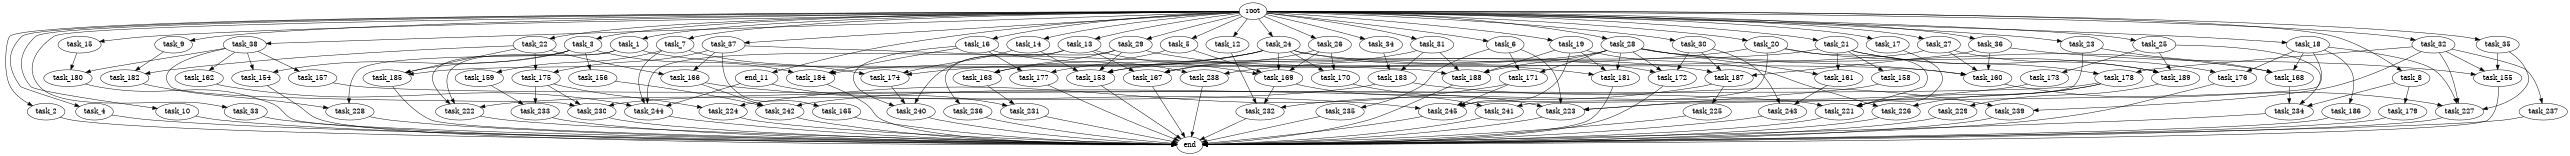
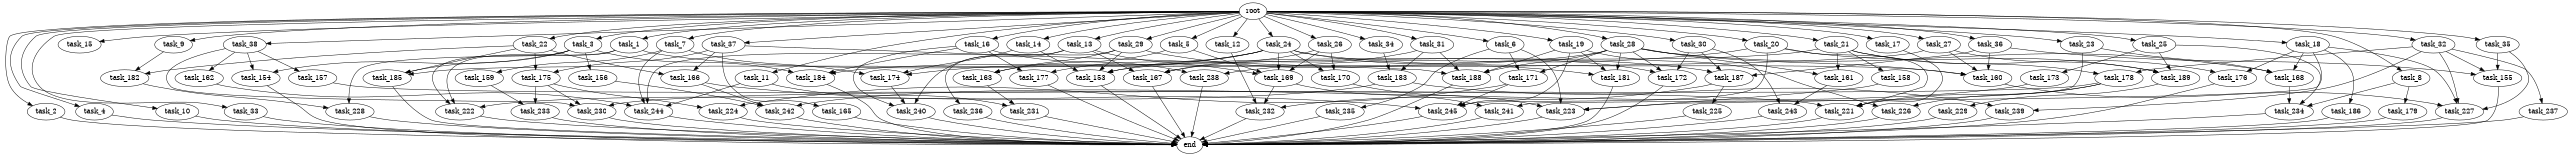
(68, 78) -> none
(757, 78) -> (757, 78)
